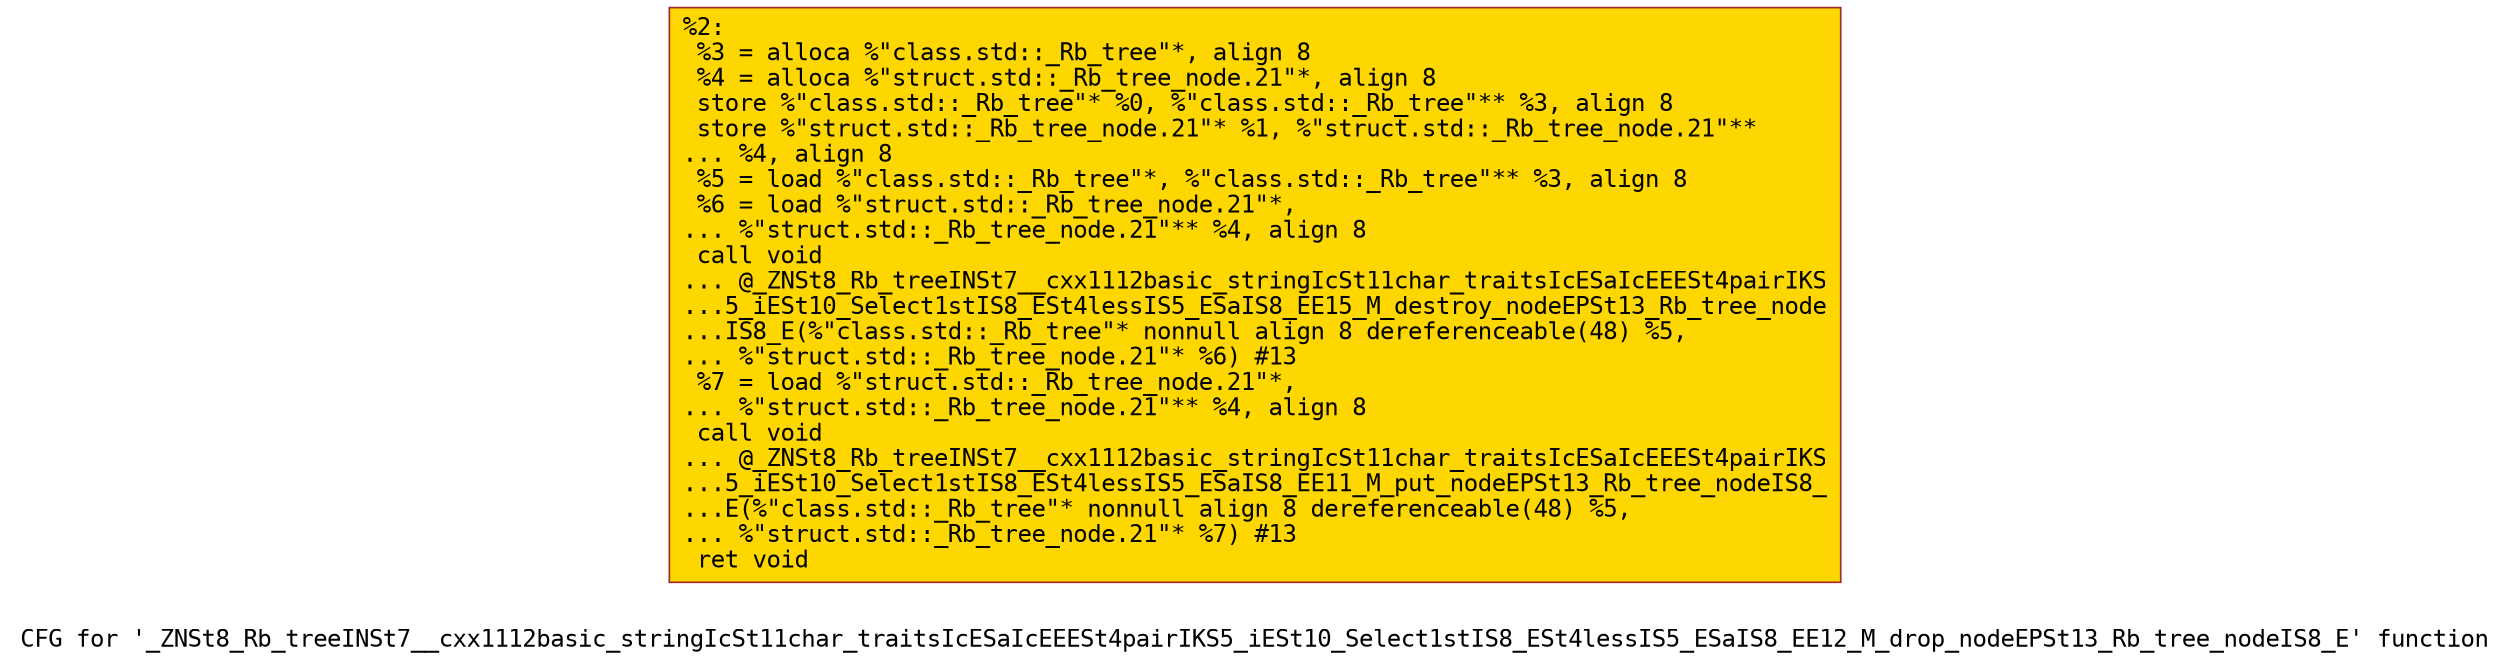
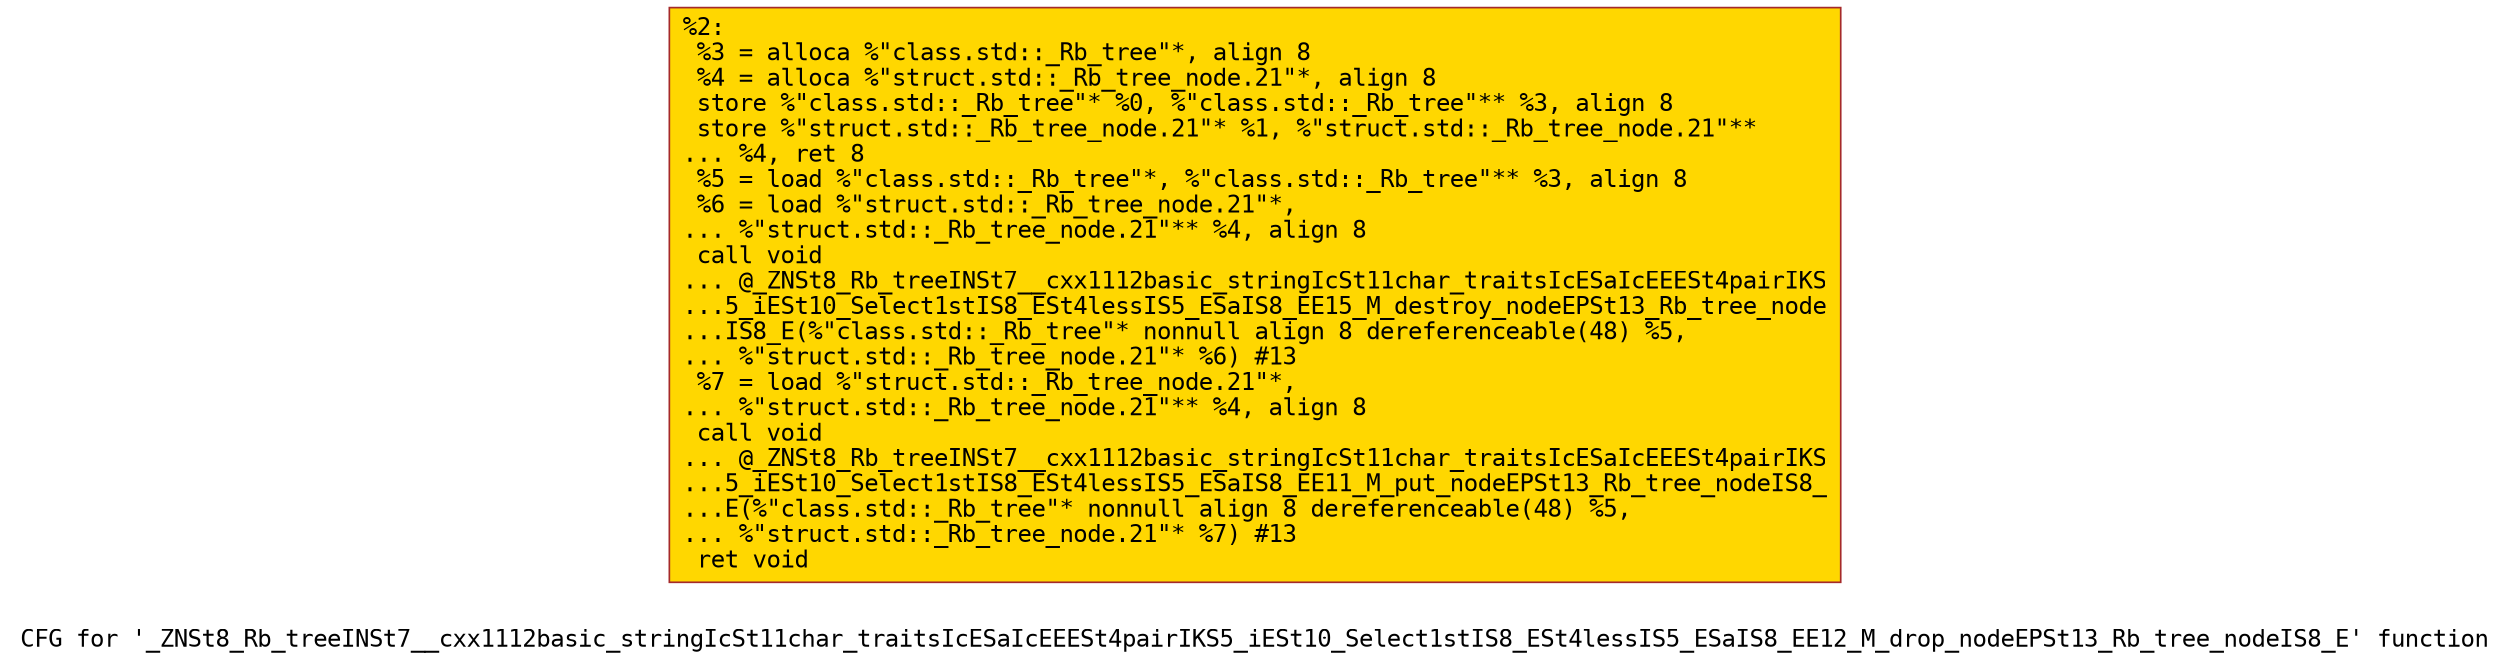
(788, 155) -> (774, 155)
